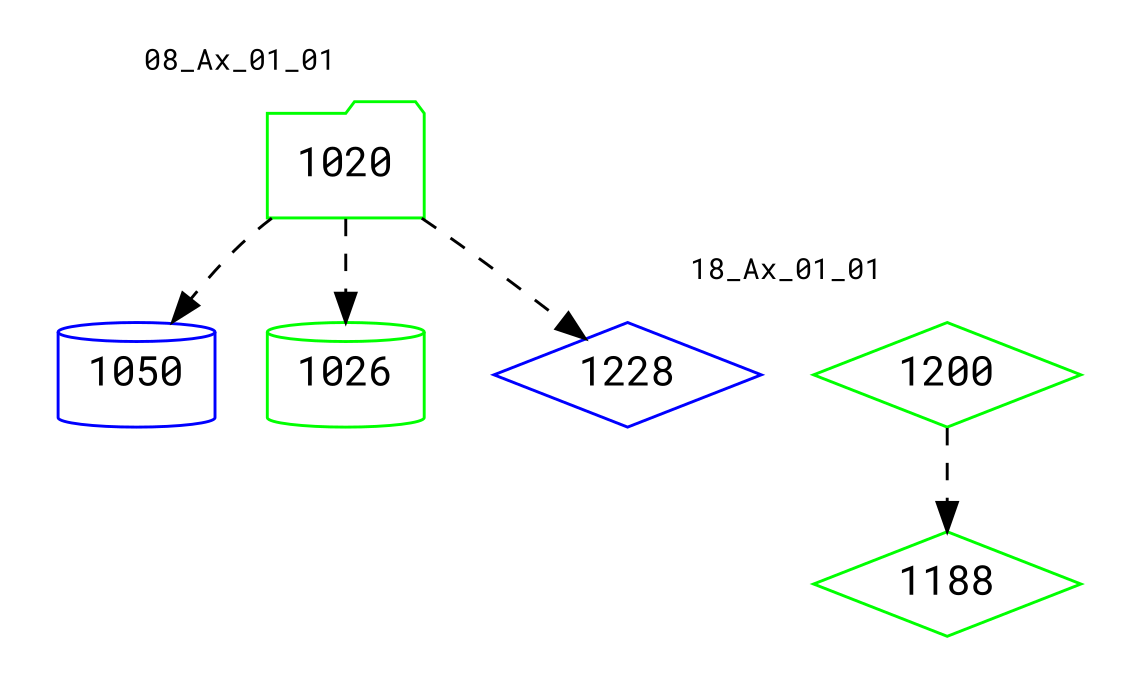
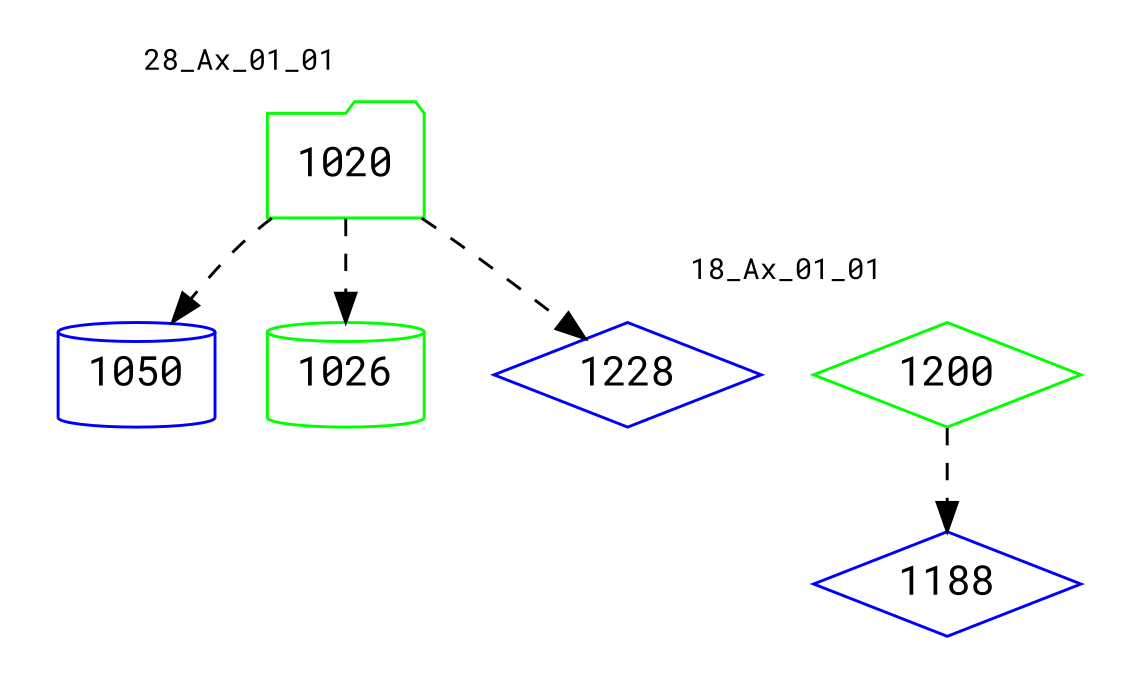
(241, 62) -> (241, 62)
(947, 584) -> (947, 584)
